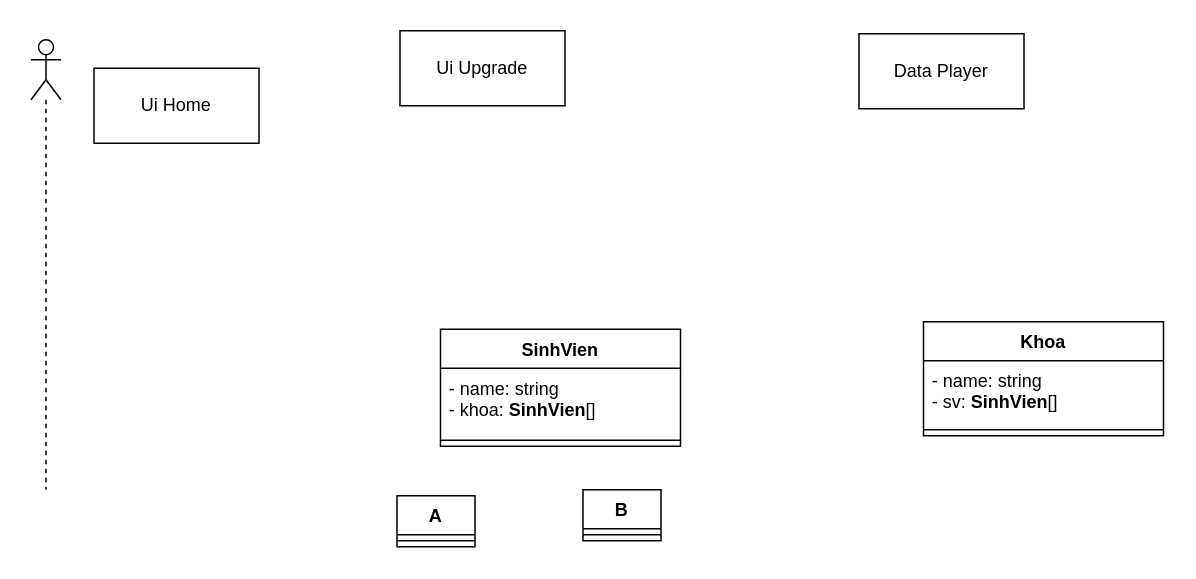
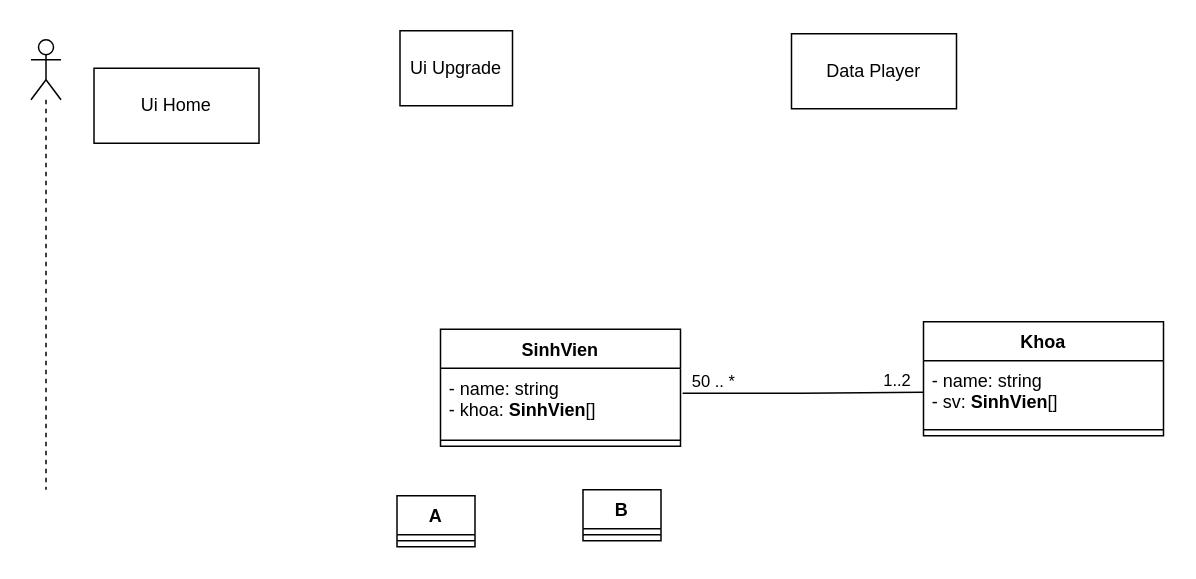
(482, 68) -> (456, 68)
(941, 71) -> (874, 71)
none -> (802, 393)
